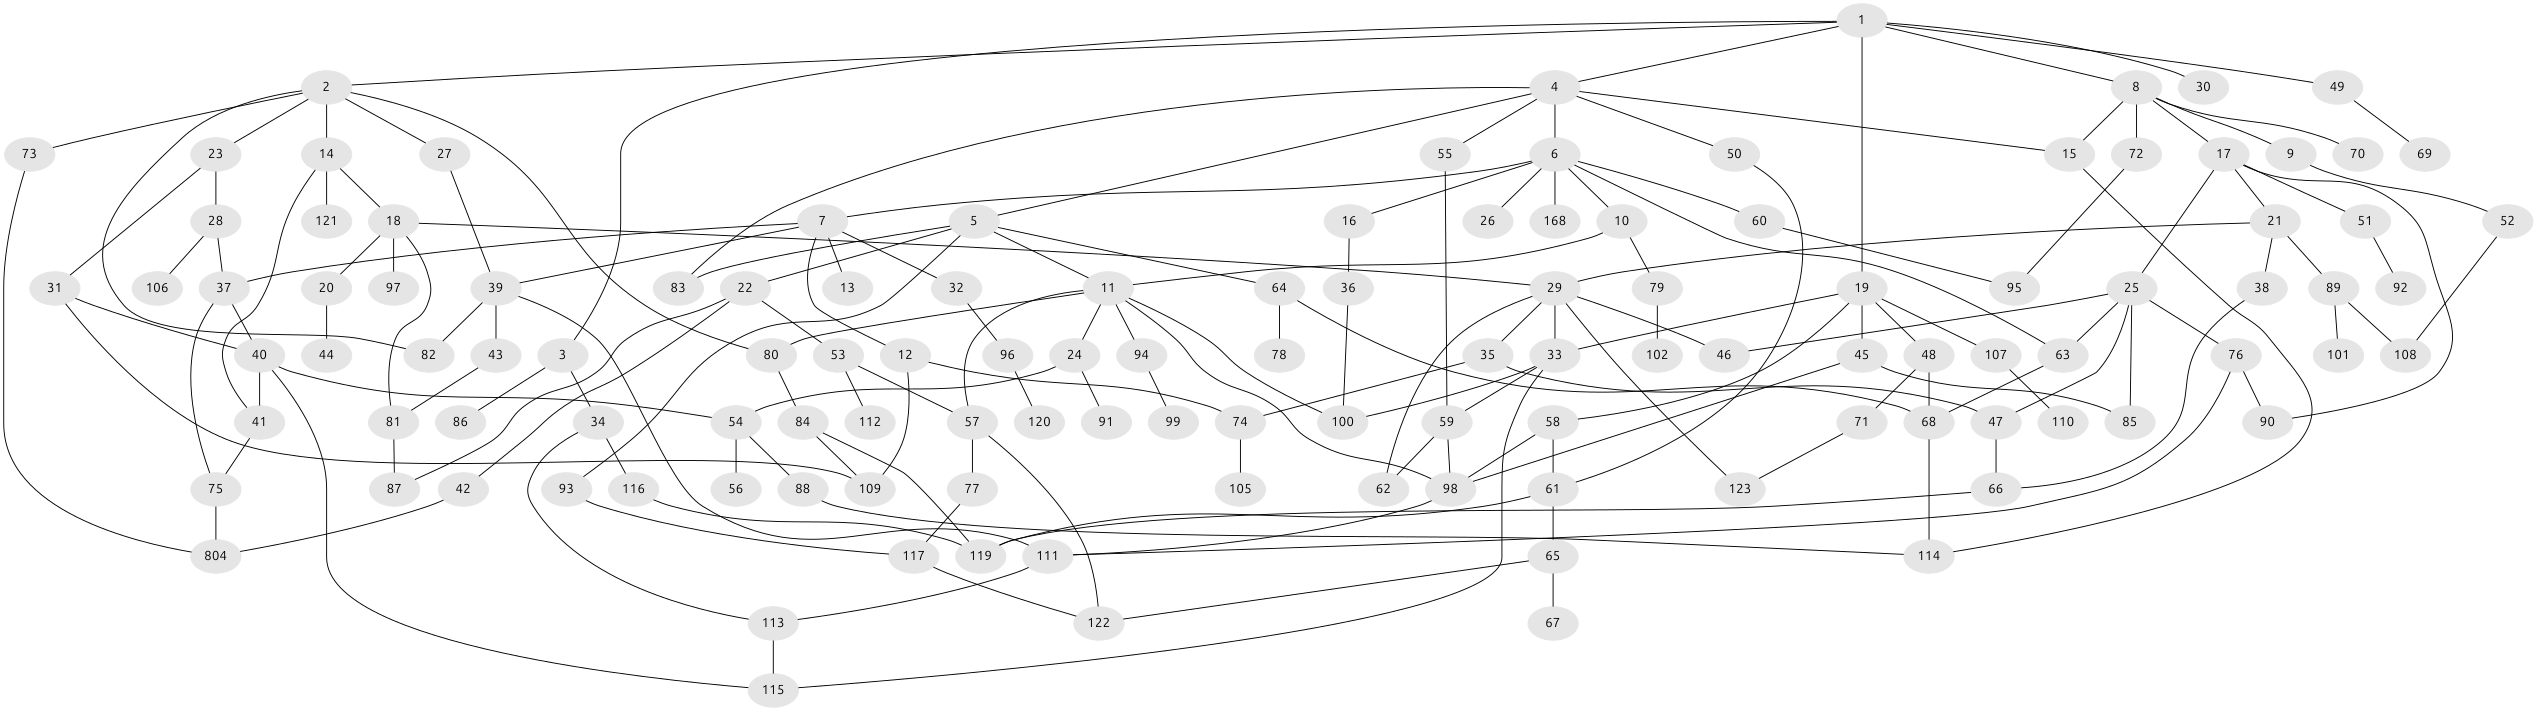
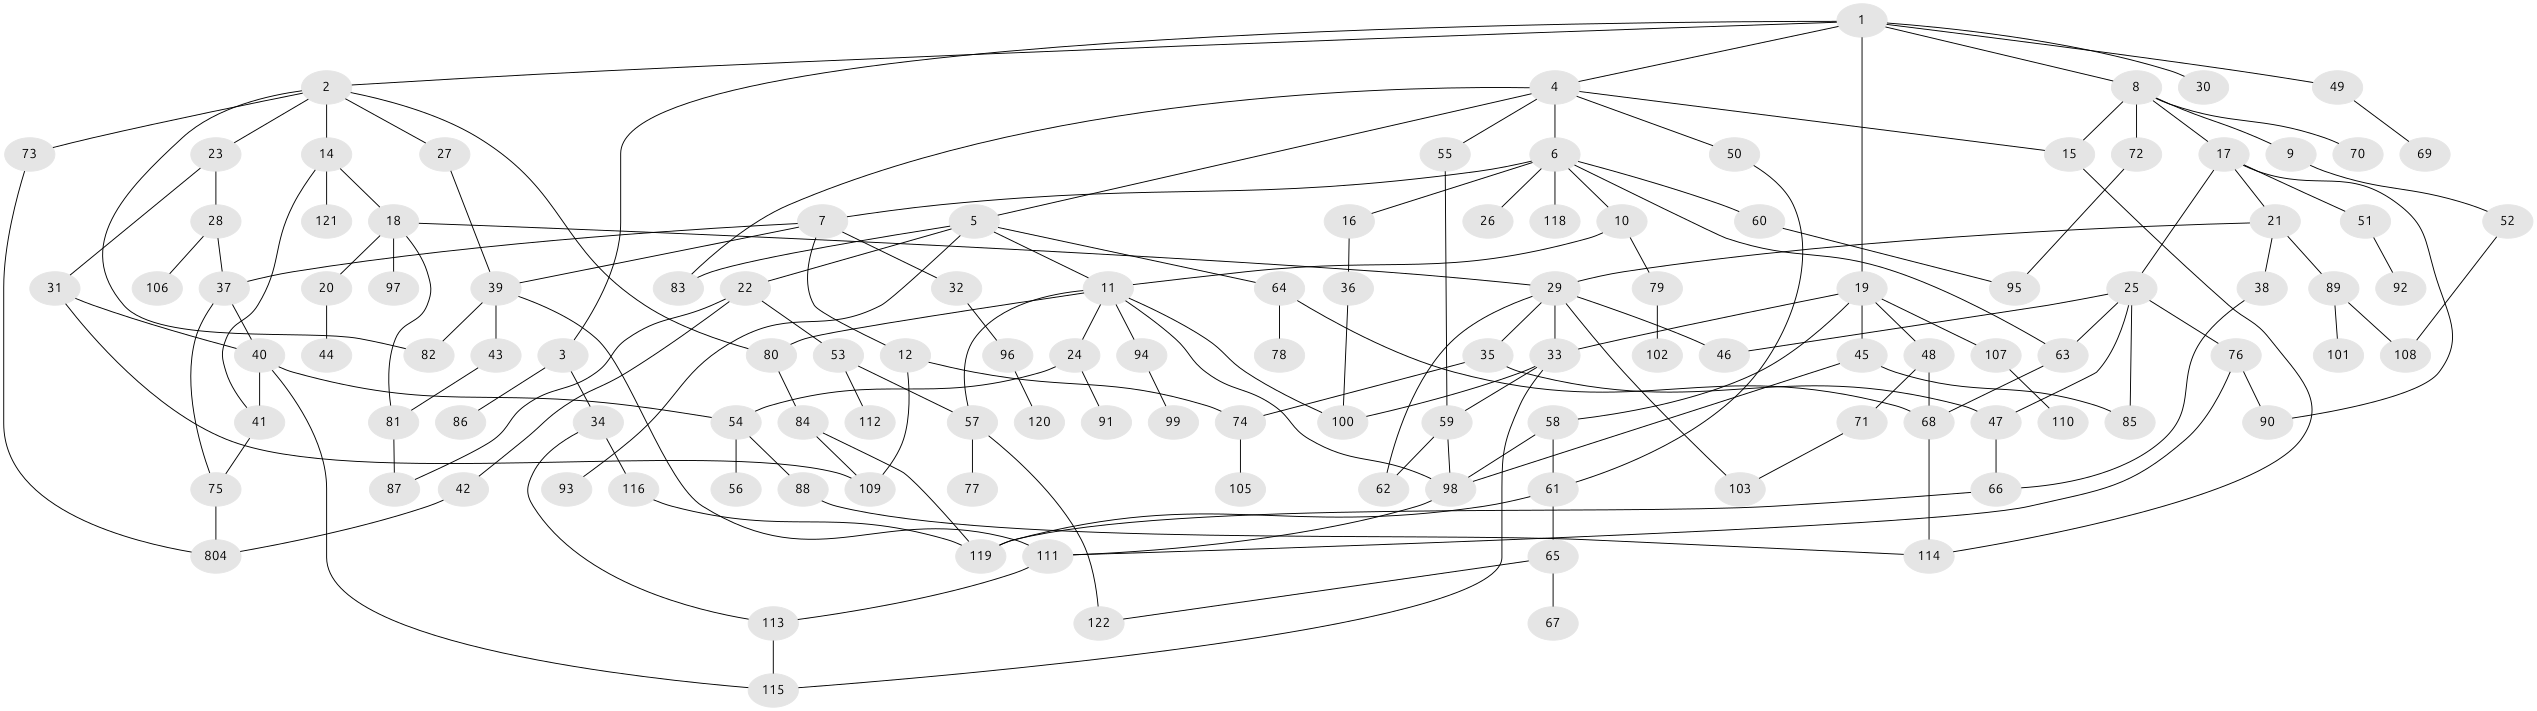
(1555, 221) -> (1555, 221)
(848, 288) -> none
(1740, 489) -> (1740, 489)
(914, 556) -> none
